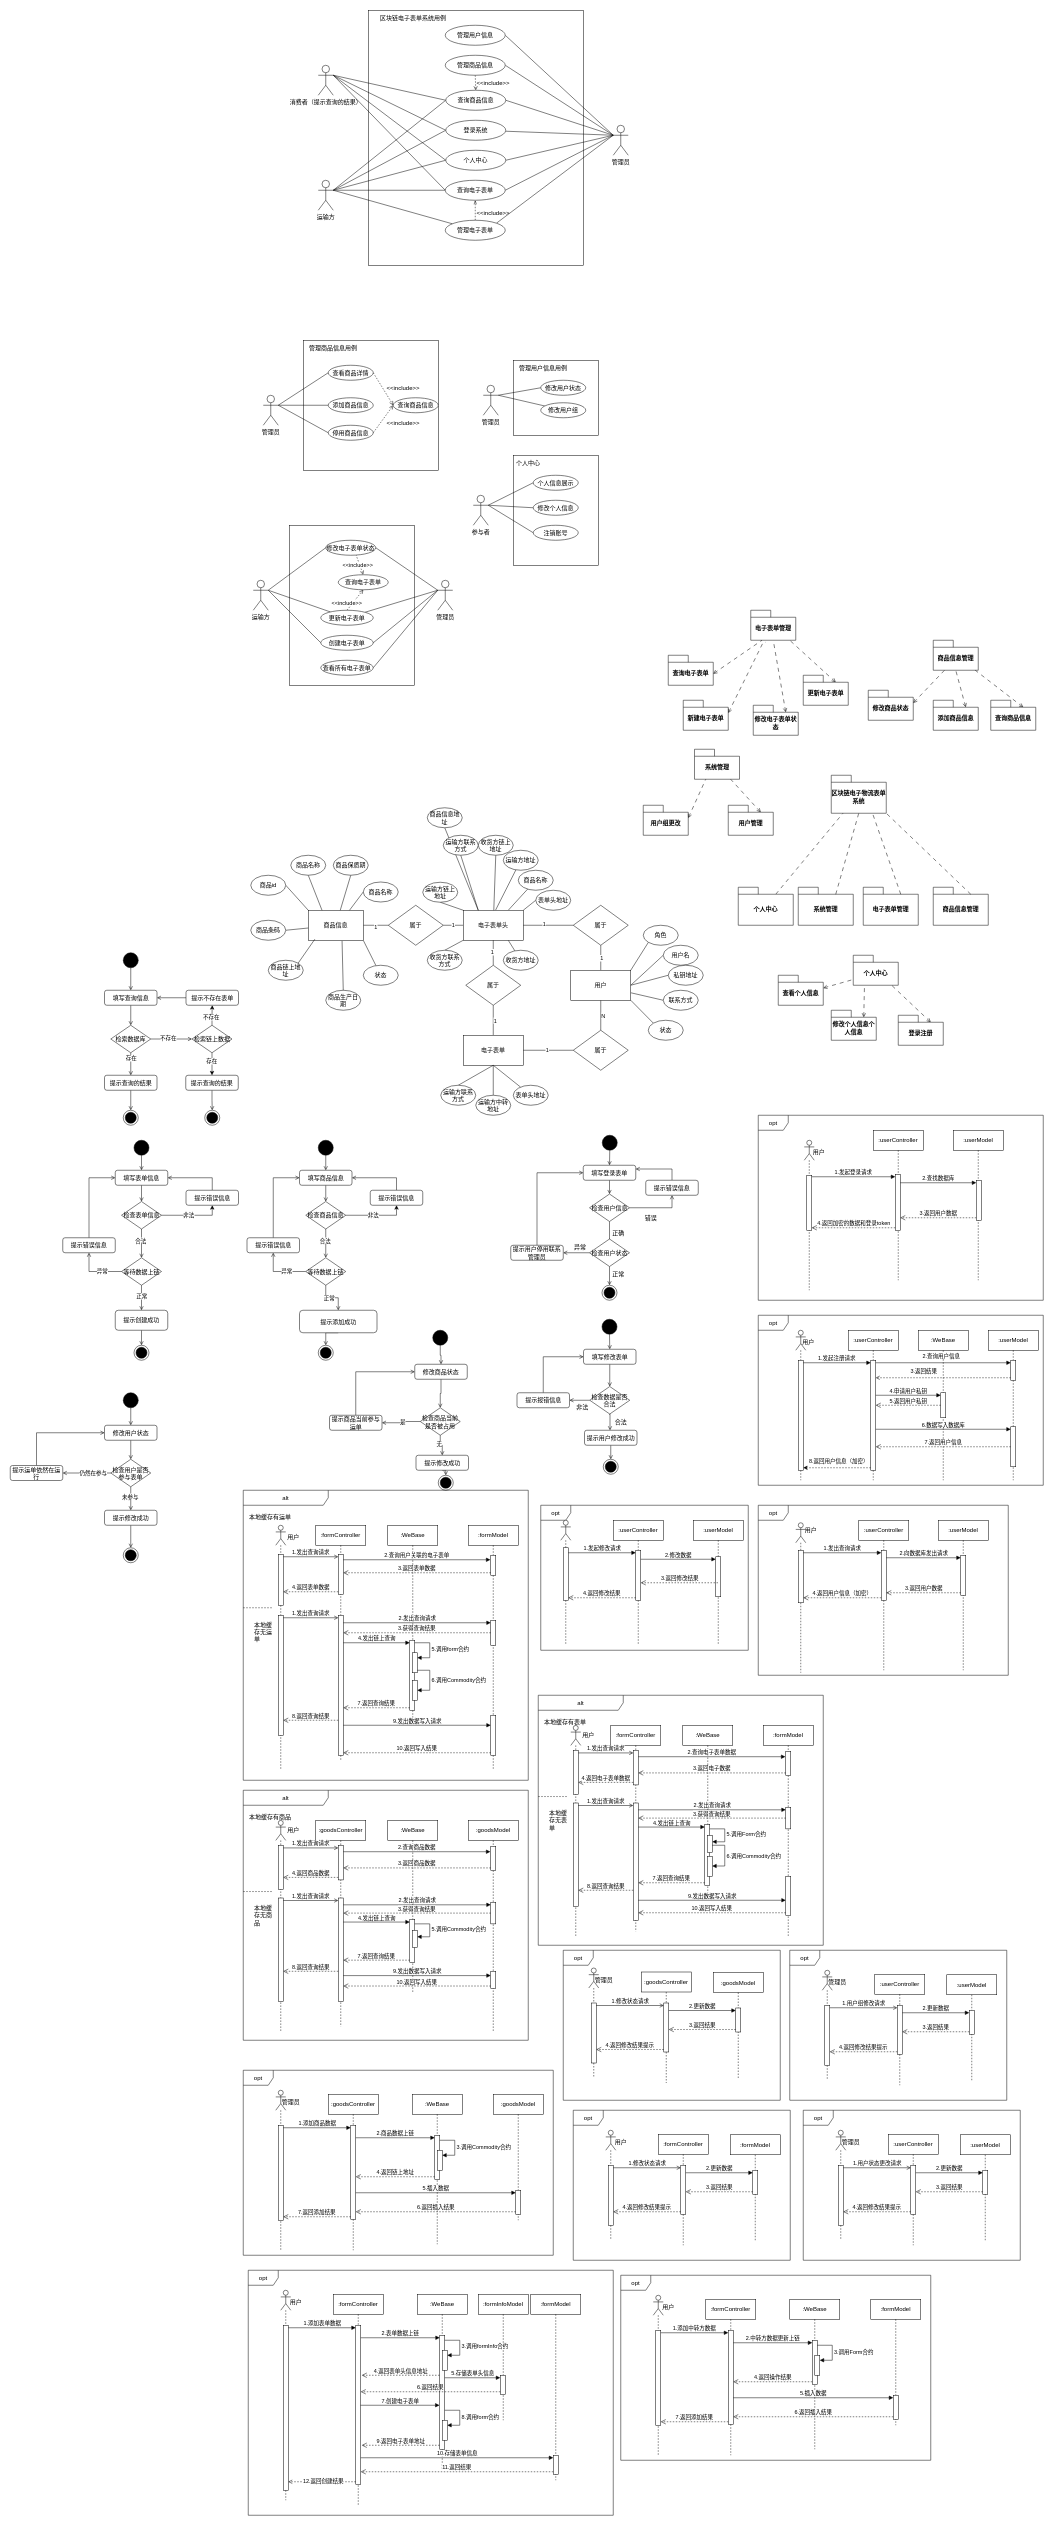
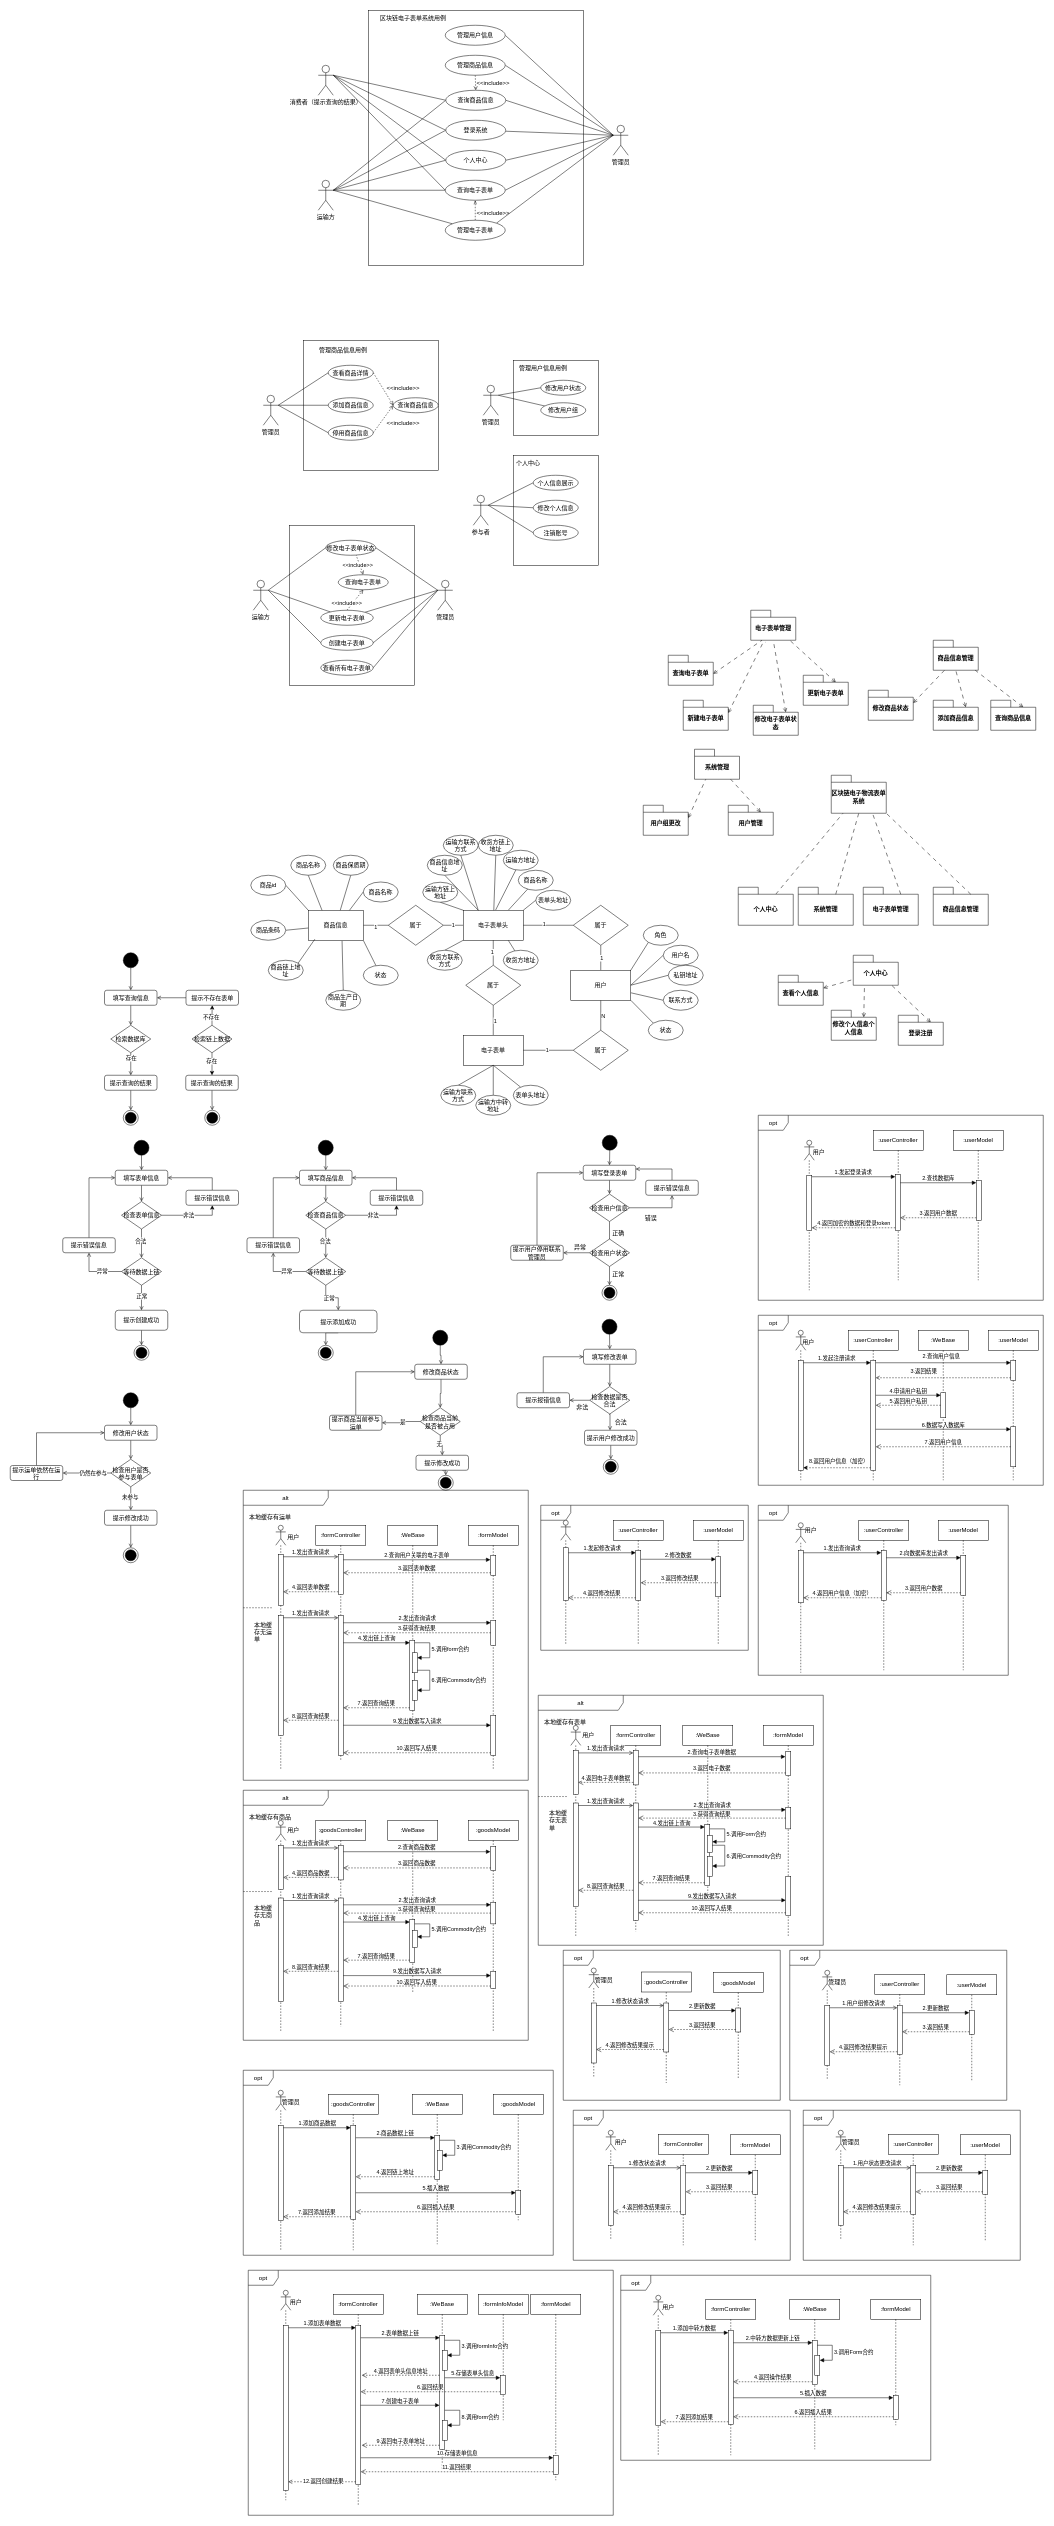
(333, 348) -> (343, 350)
(445, 818) -> (445, 865)
(168, 1039) -> none
